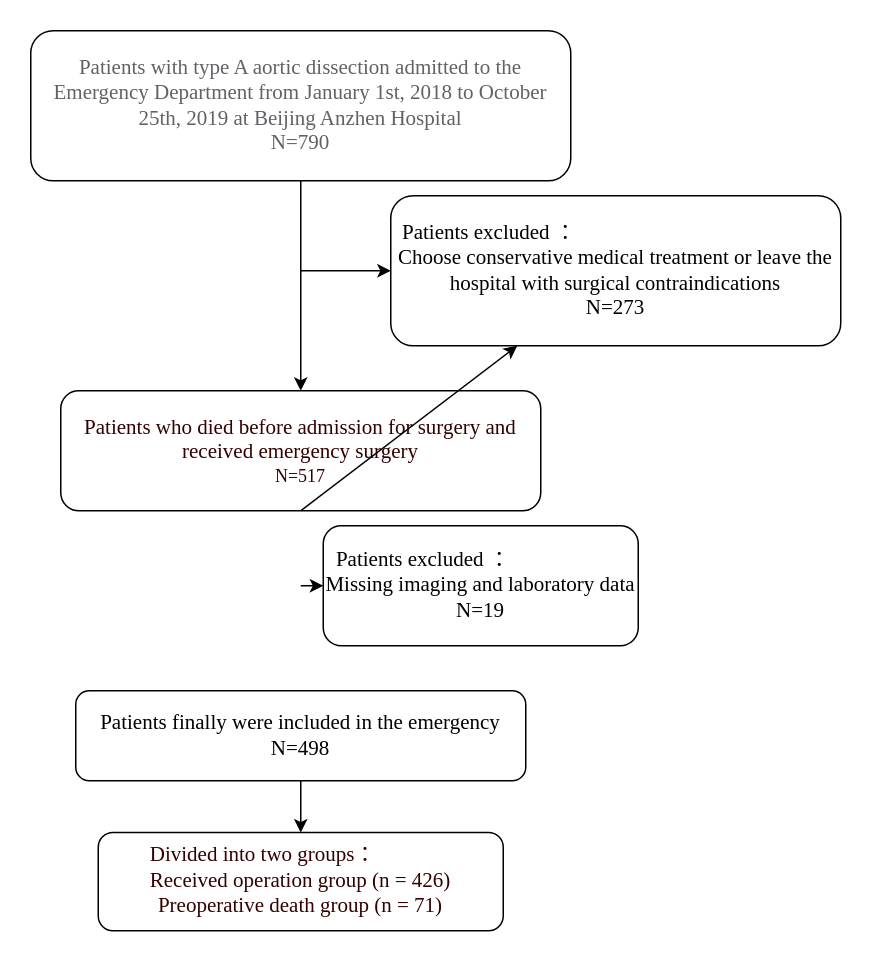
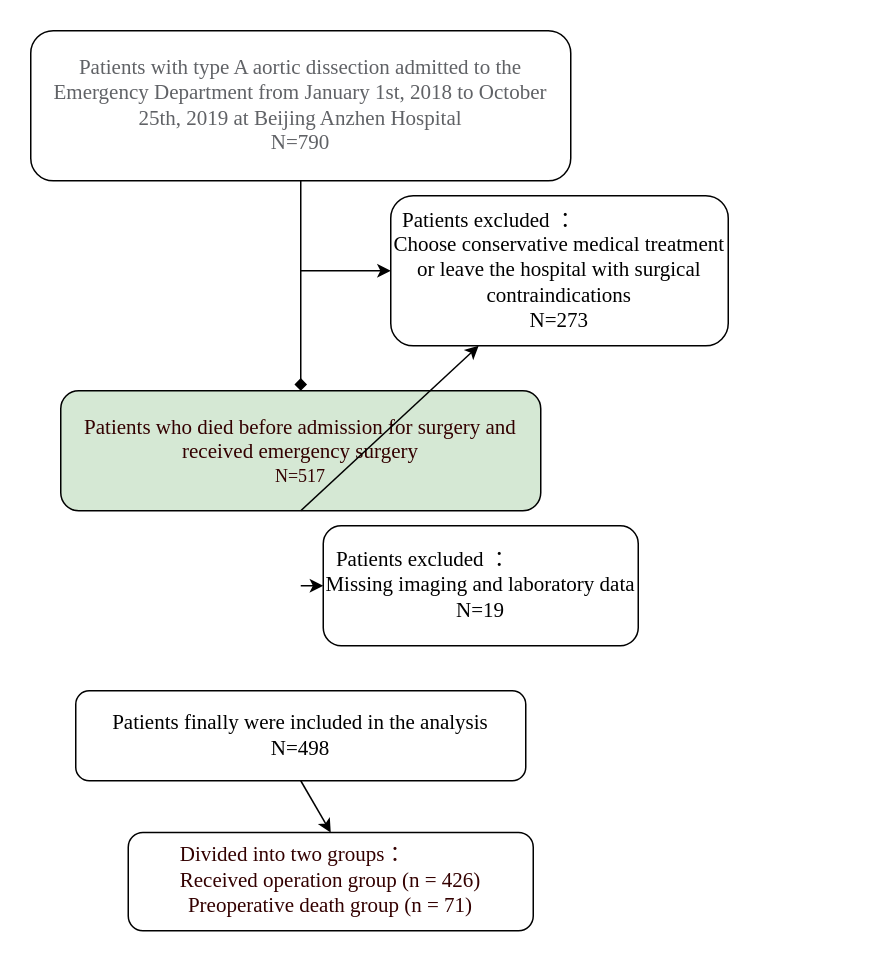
(616, 271) -> (560, 271)
(301, 379) -> (301, 378)
(301, 451) -> (301, 451)
(301, 736) -> (301, 736)
(301, 882) -> (331, 882)
